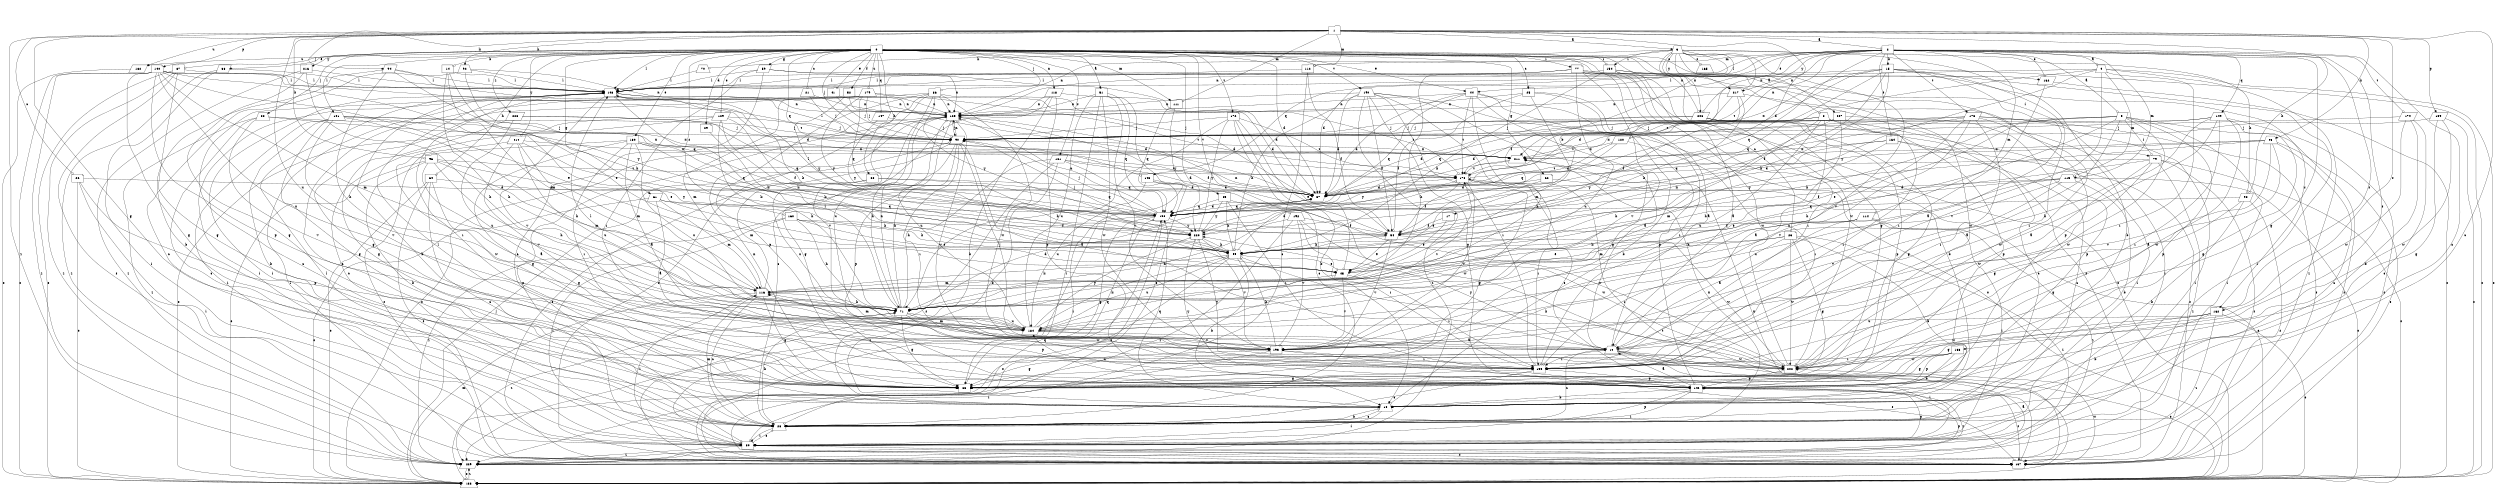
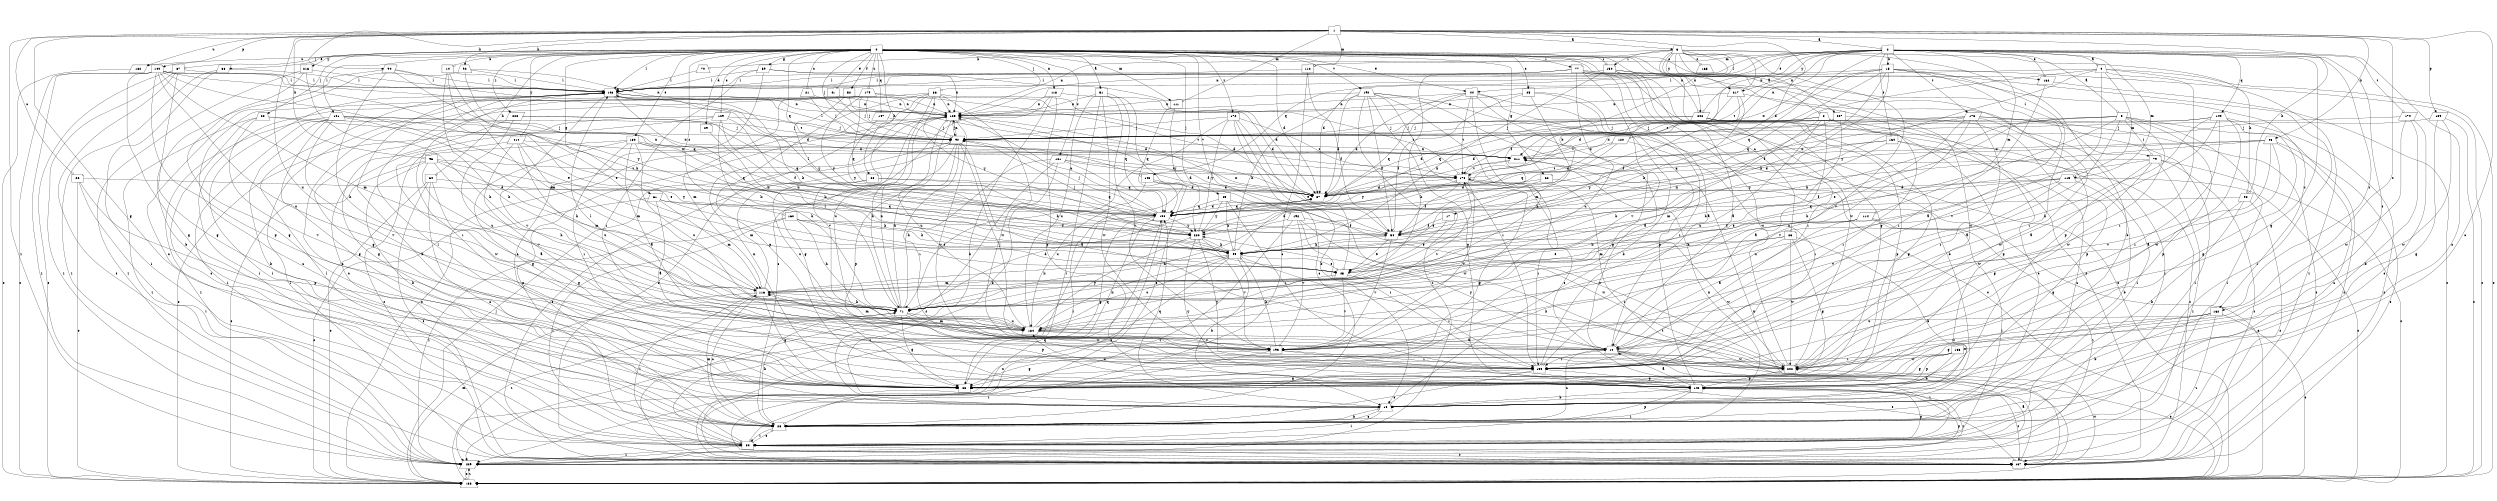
(1207, 454) -> (200, 297)
